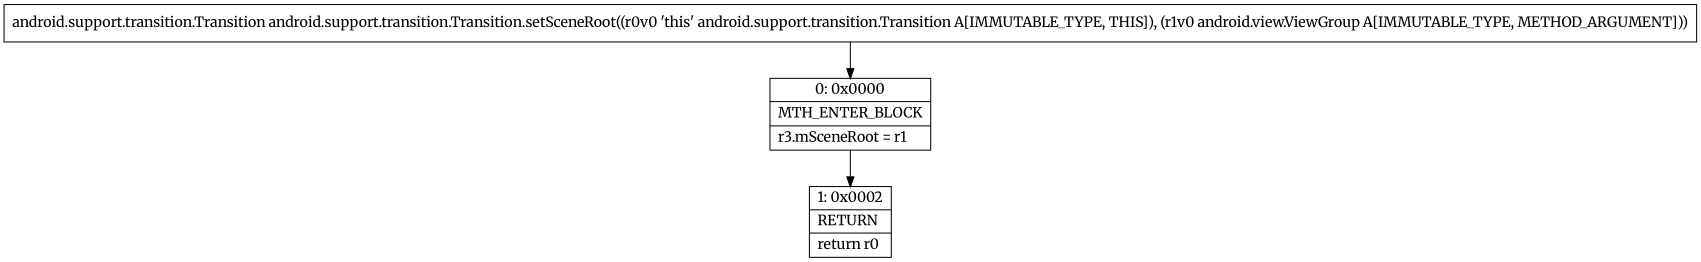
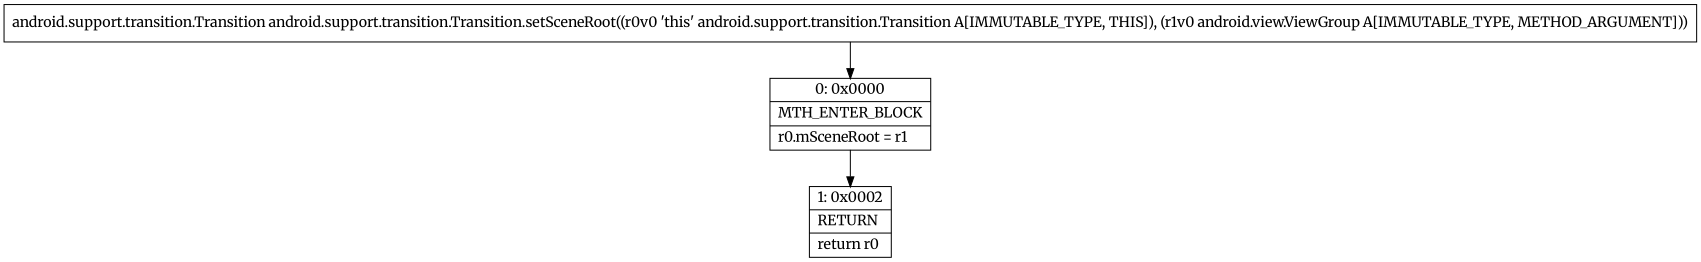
(842, 138) -> (843, 138)
